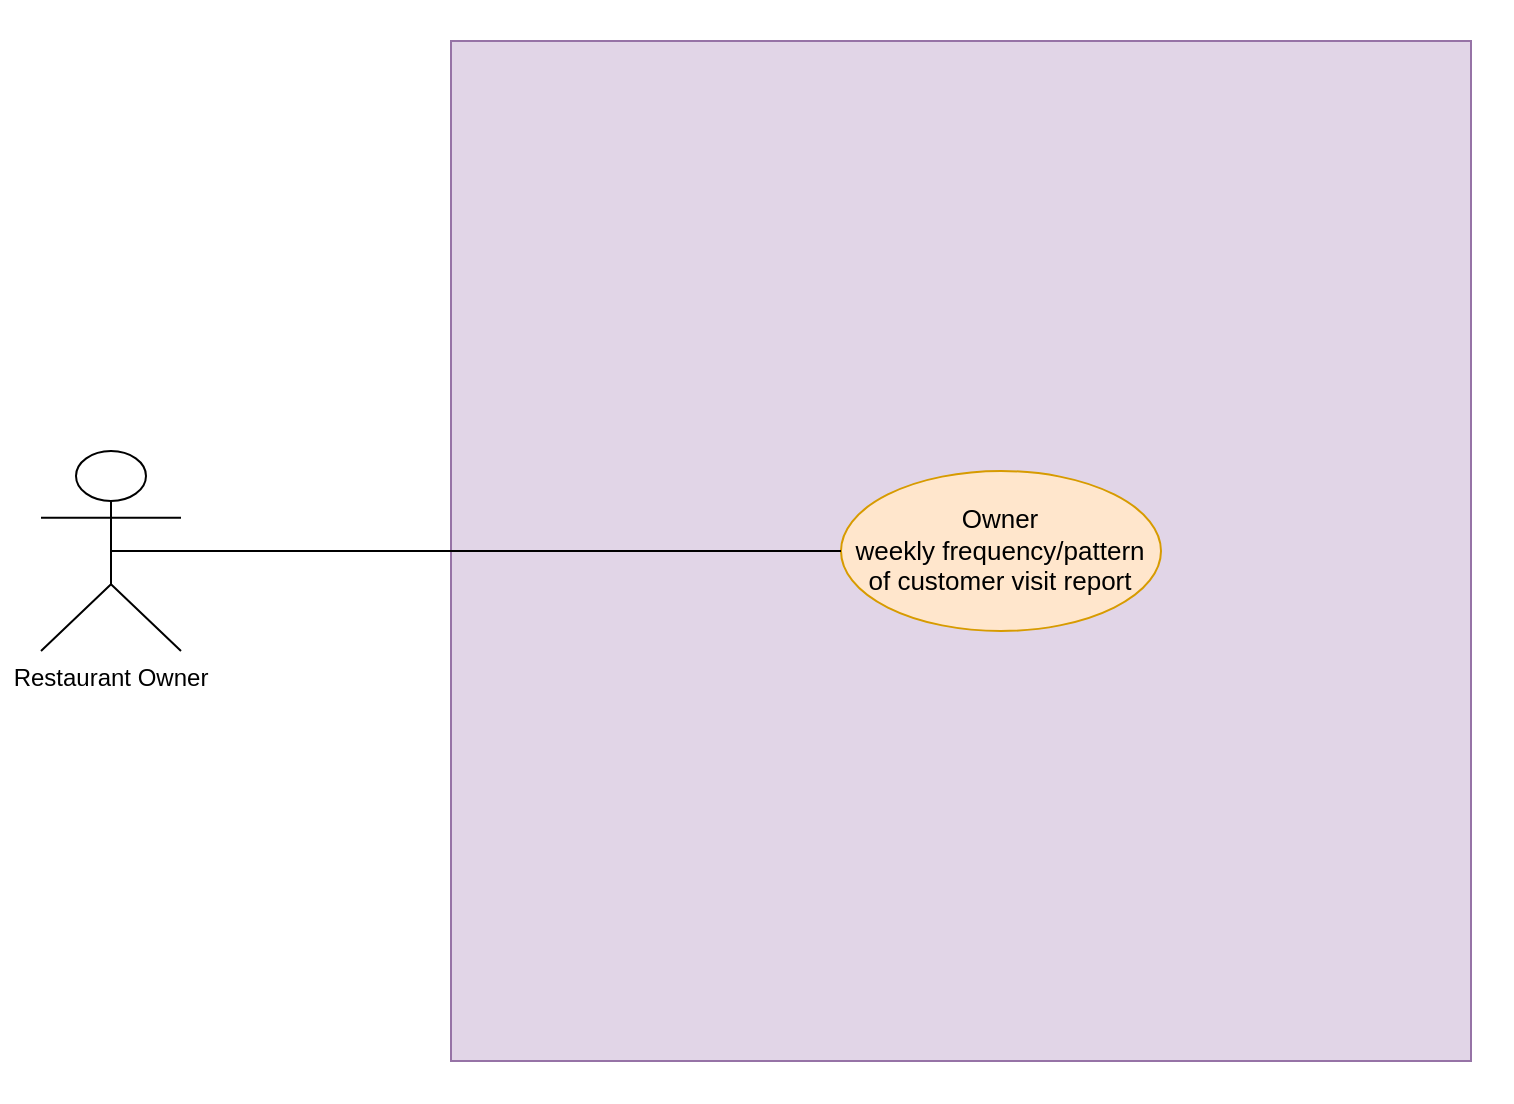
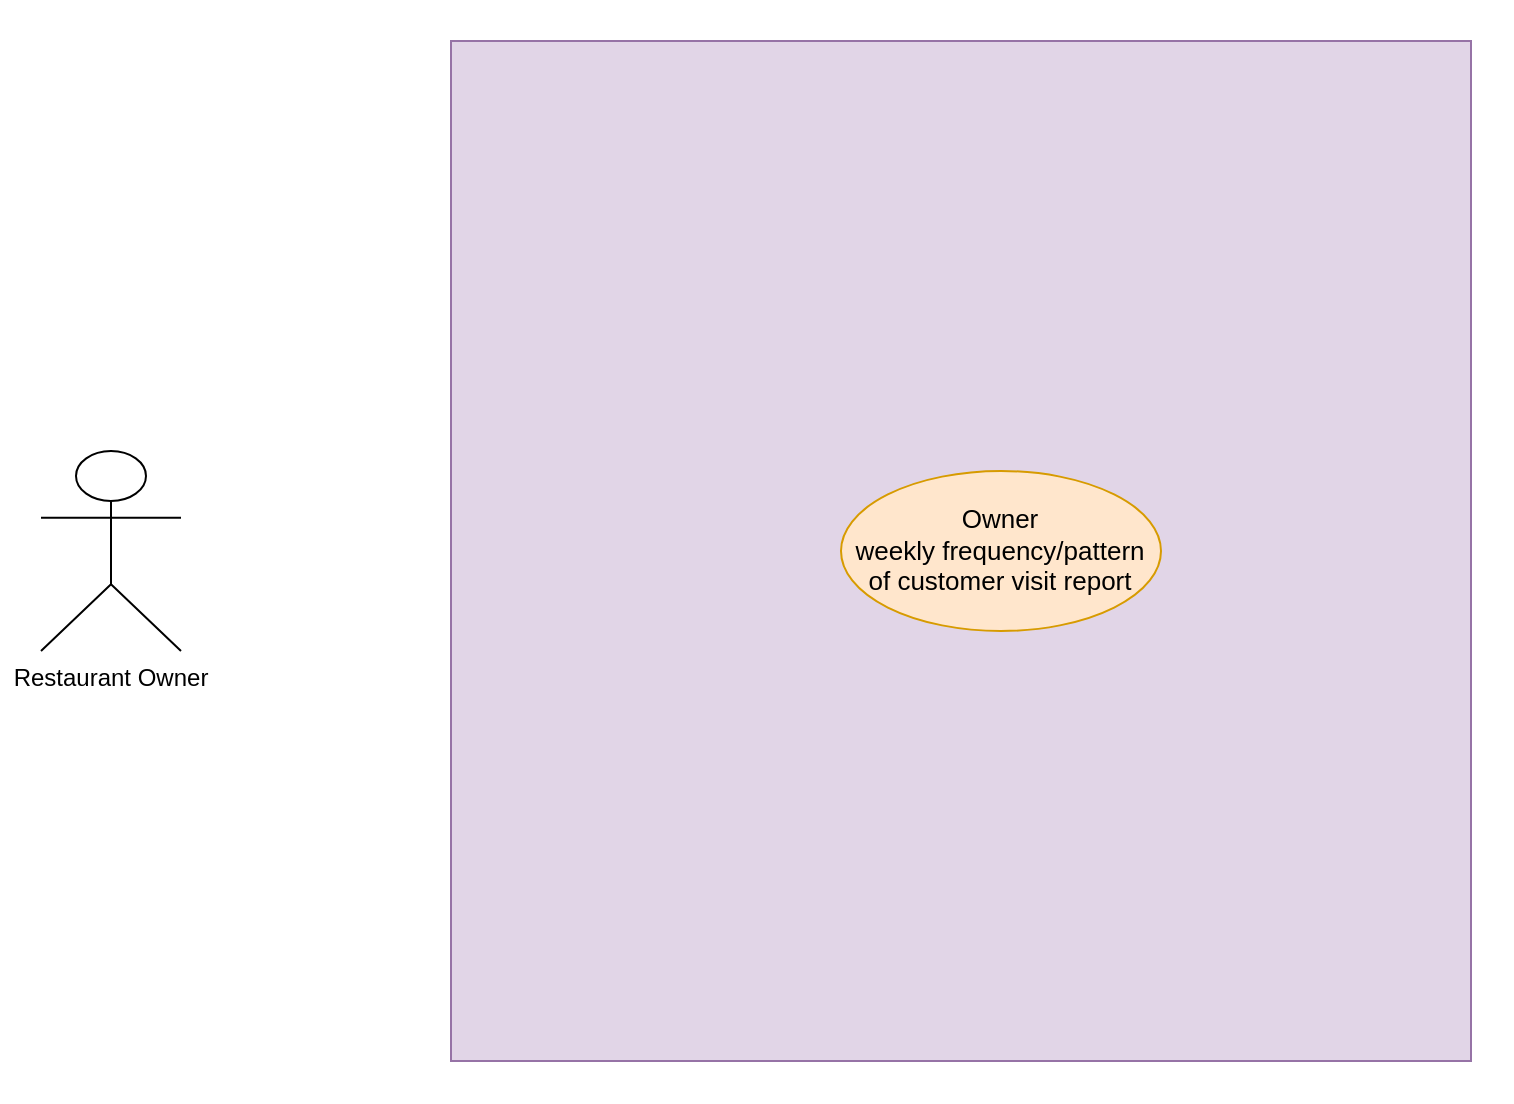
(495, 551) -> none
